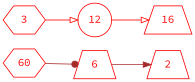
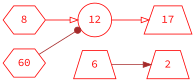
(24, 20) -> (24, 20)
(168, 20) -> (168, 20)
(58, 64) -> (57, 43)
